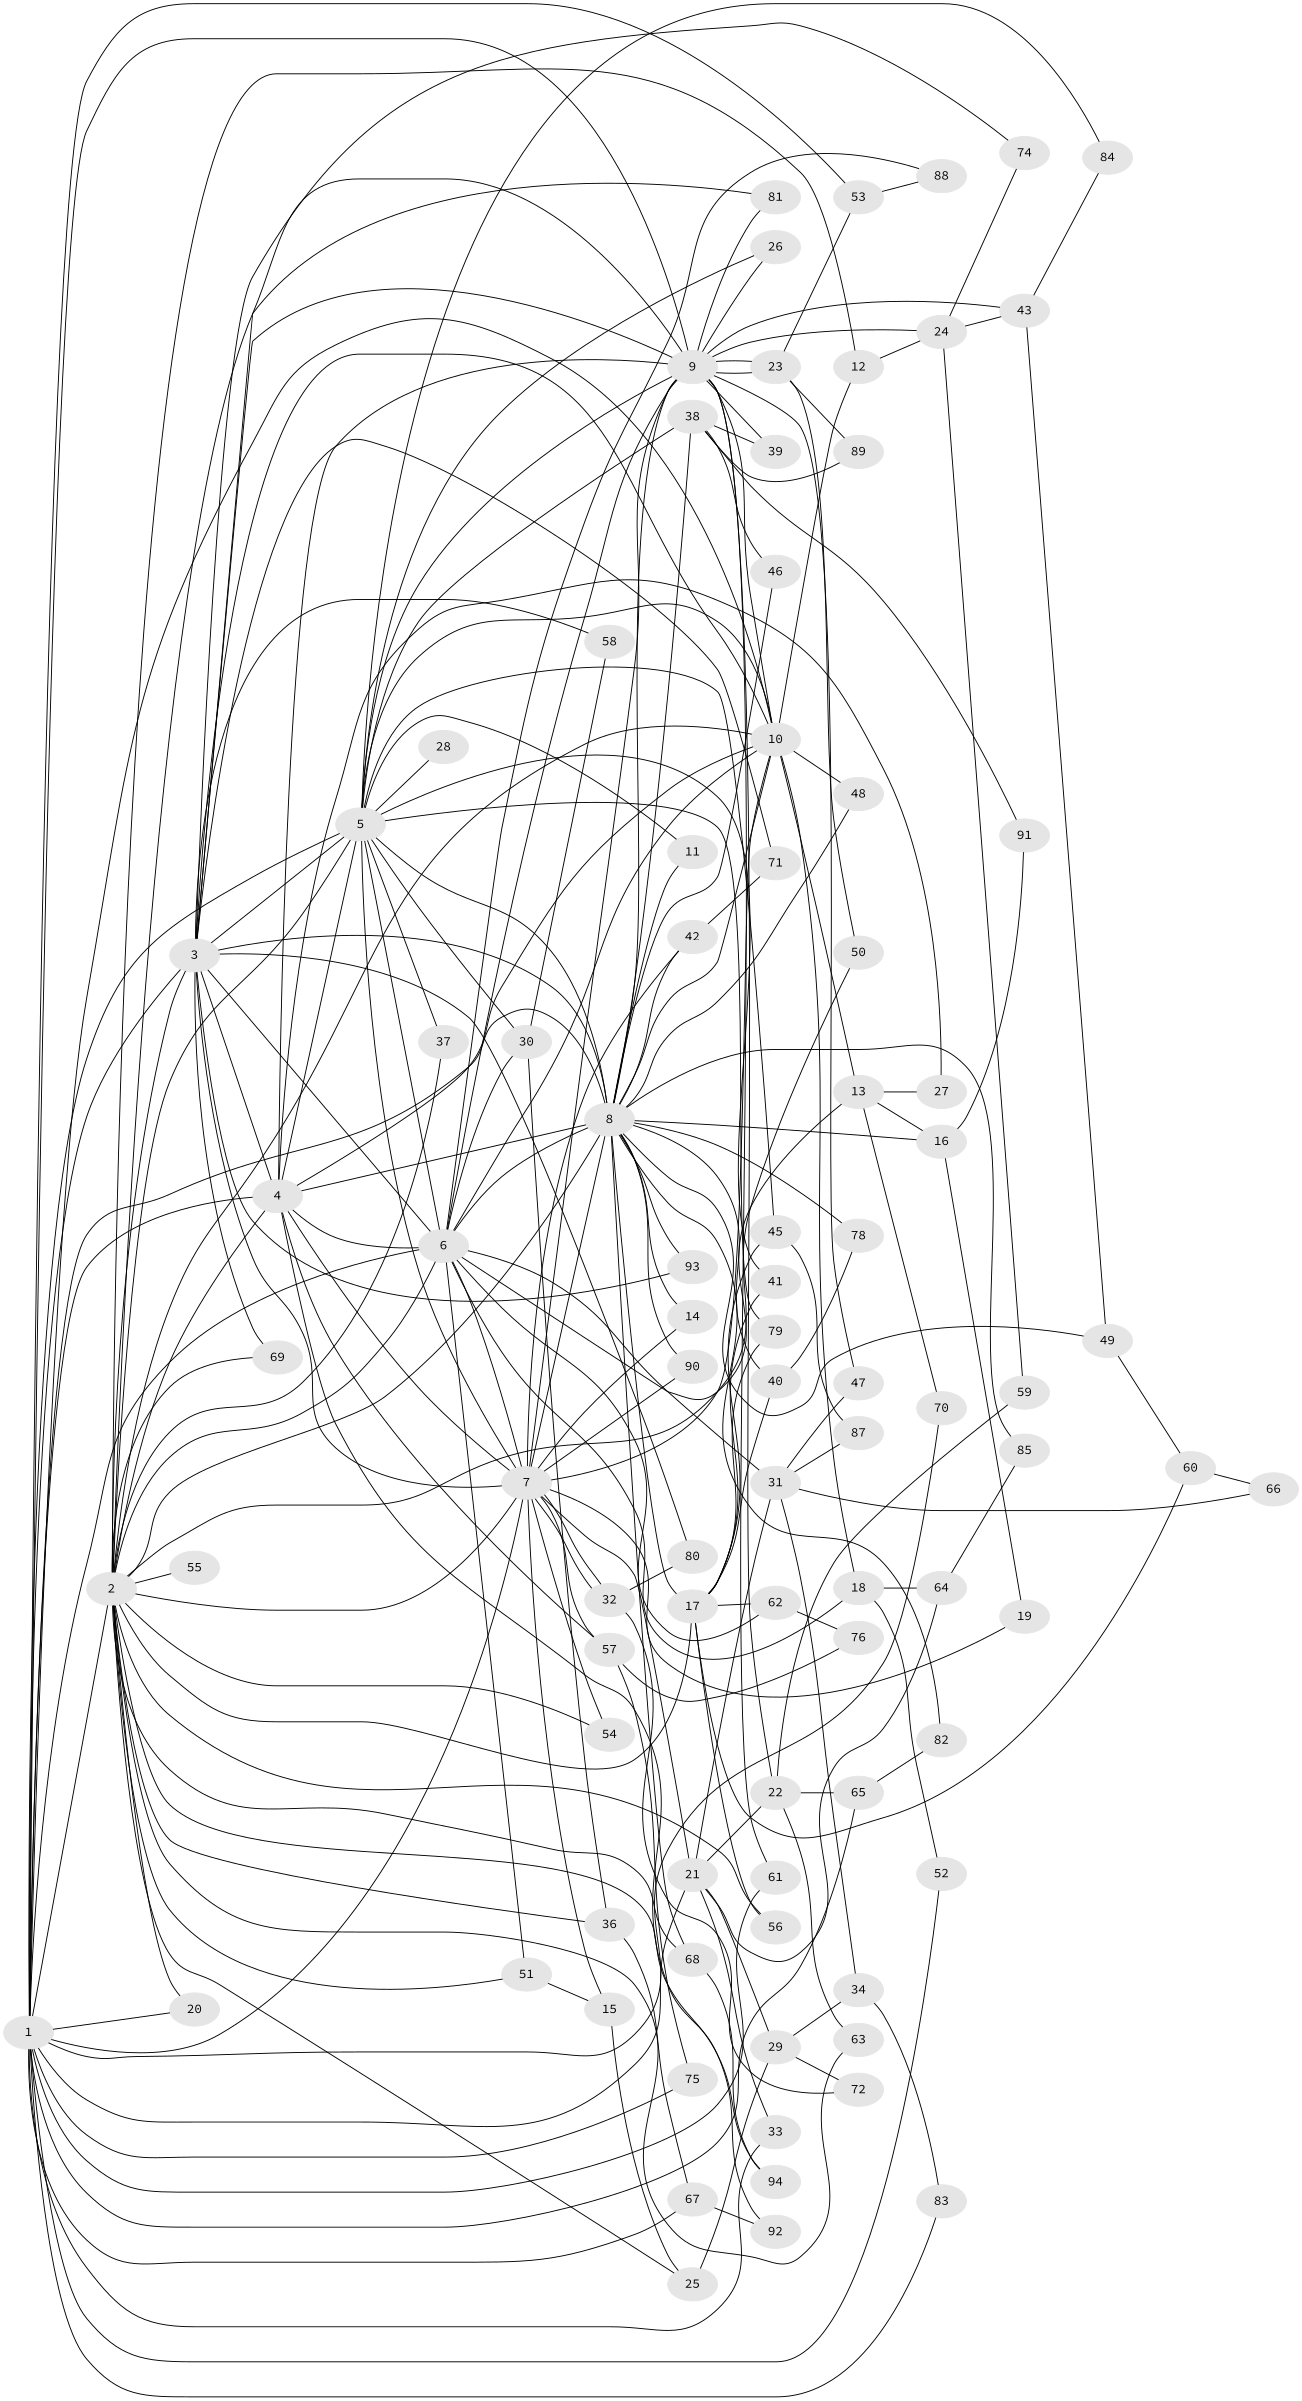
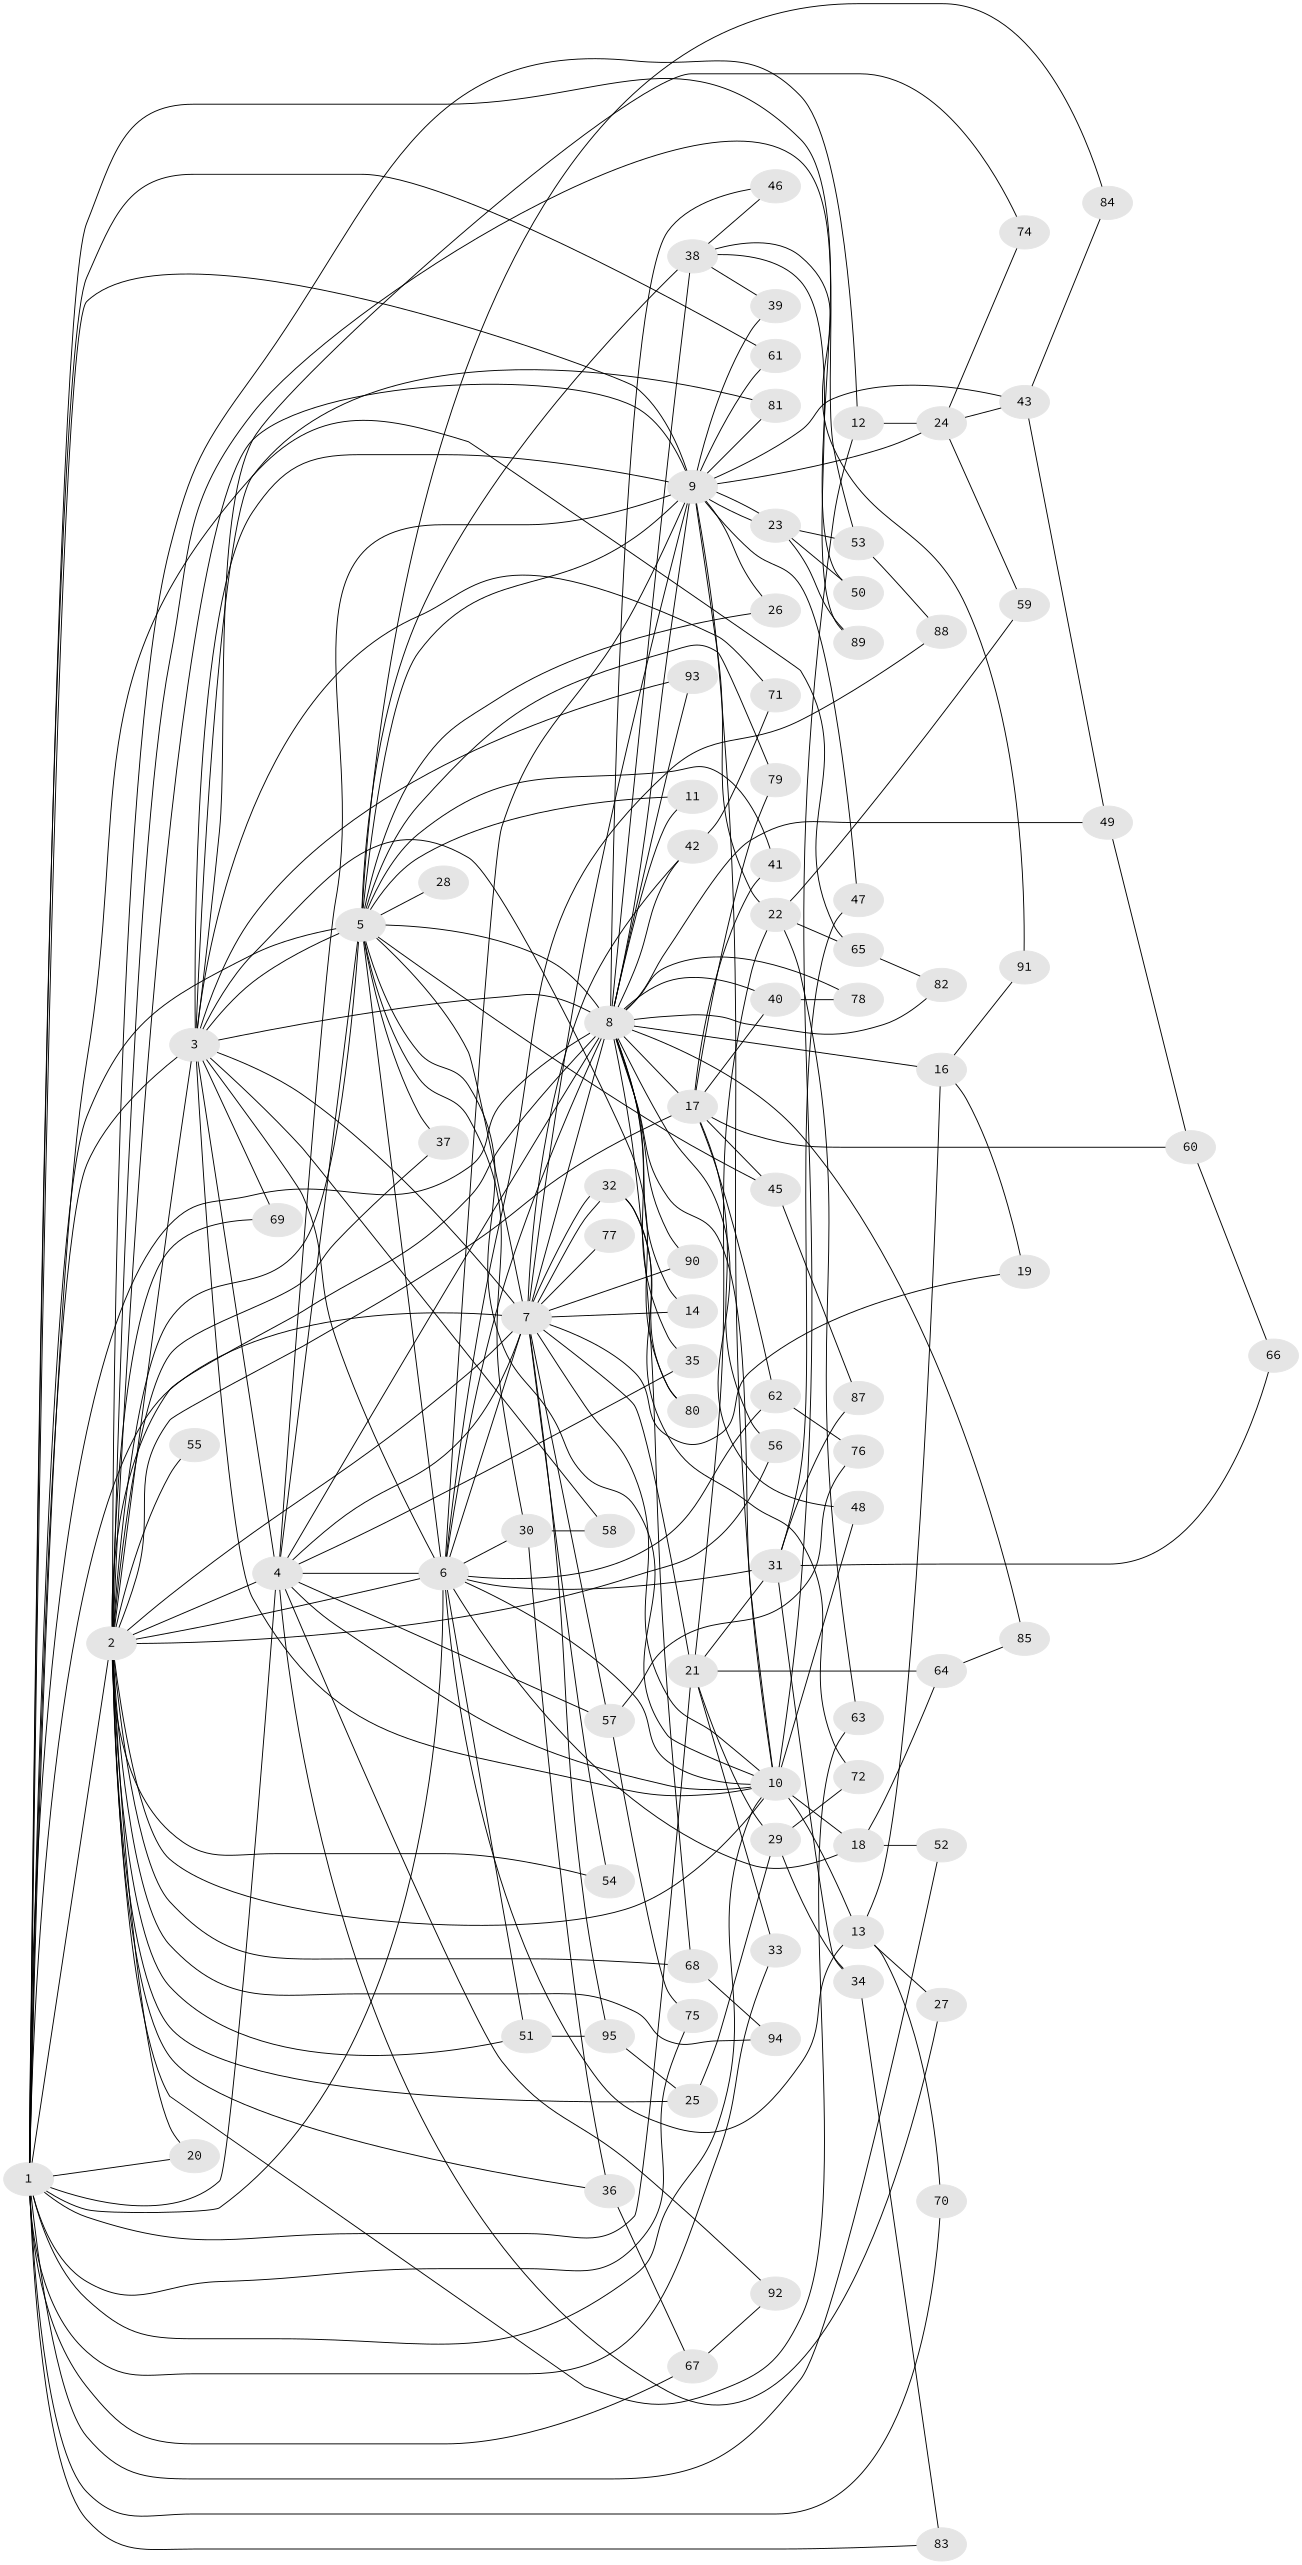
none -> (610, 1236)
none -> (693, 1361)
(610, 2009) -> (610, 2036)
